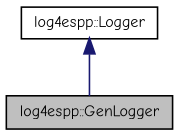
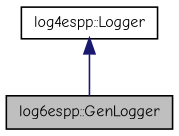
(89, 112) -> (89, 112)
